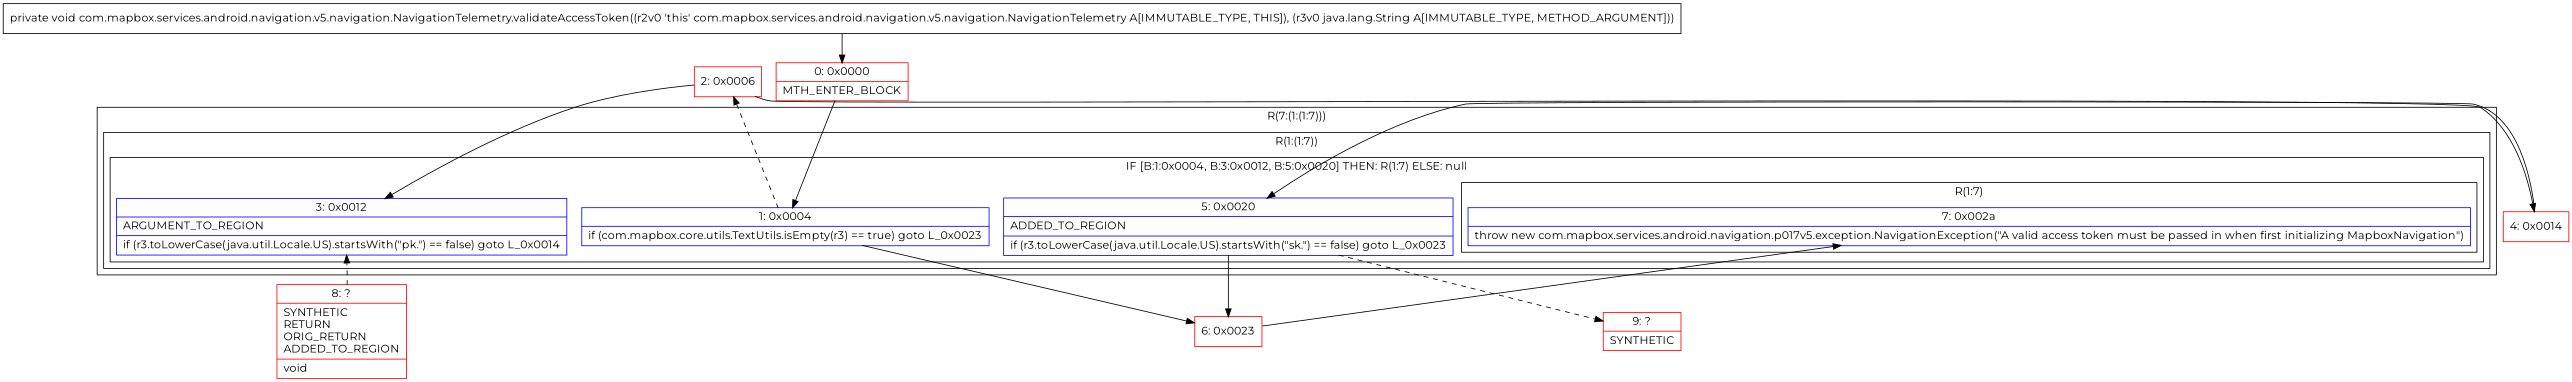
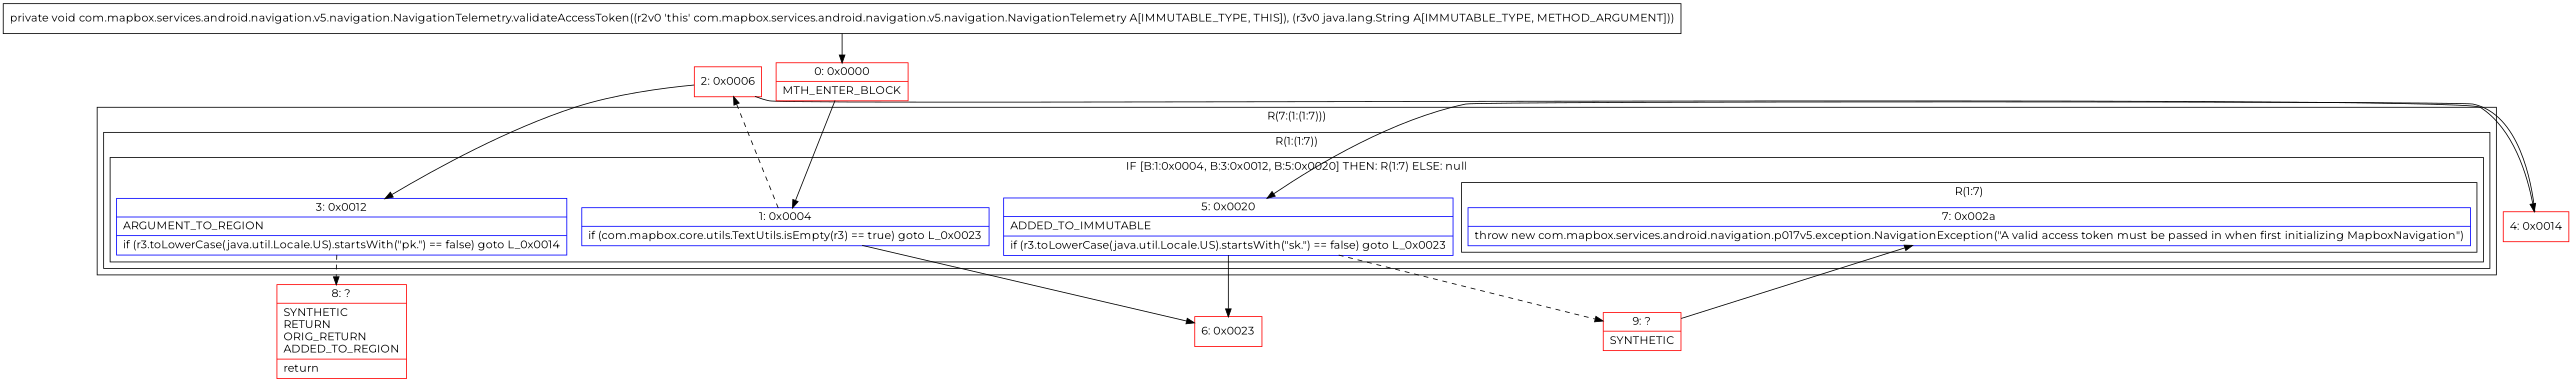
(1068, 226) -> (1081, 226)
(347, 274) -> (336, 266)
(1548, 286) -> (1793, 283)
(296, 368) -> (302, 368)
